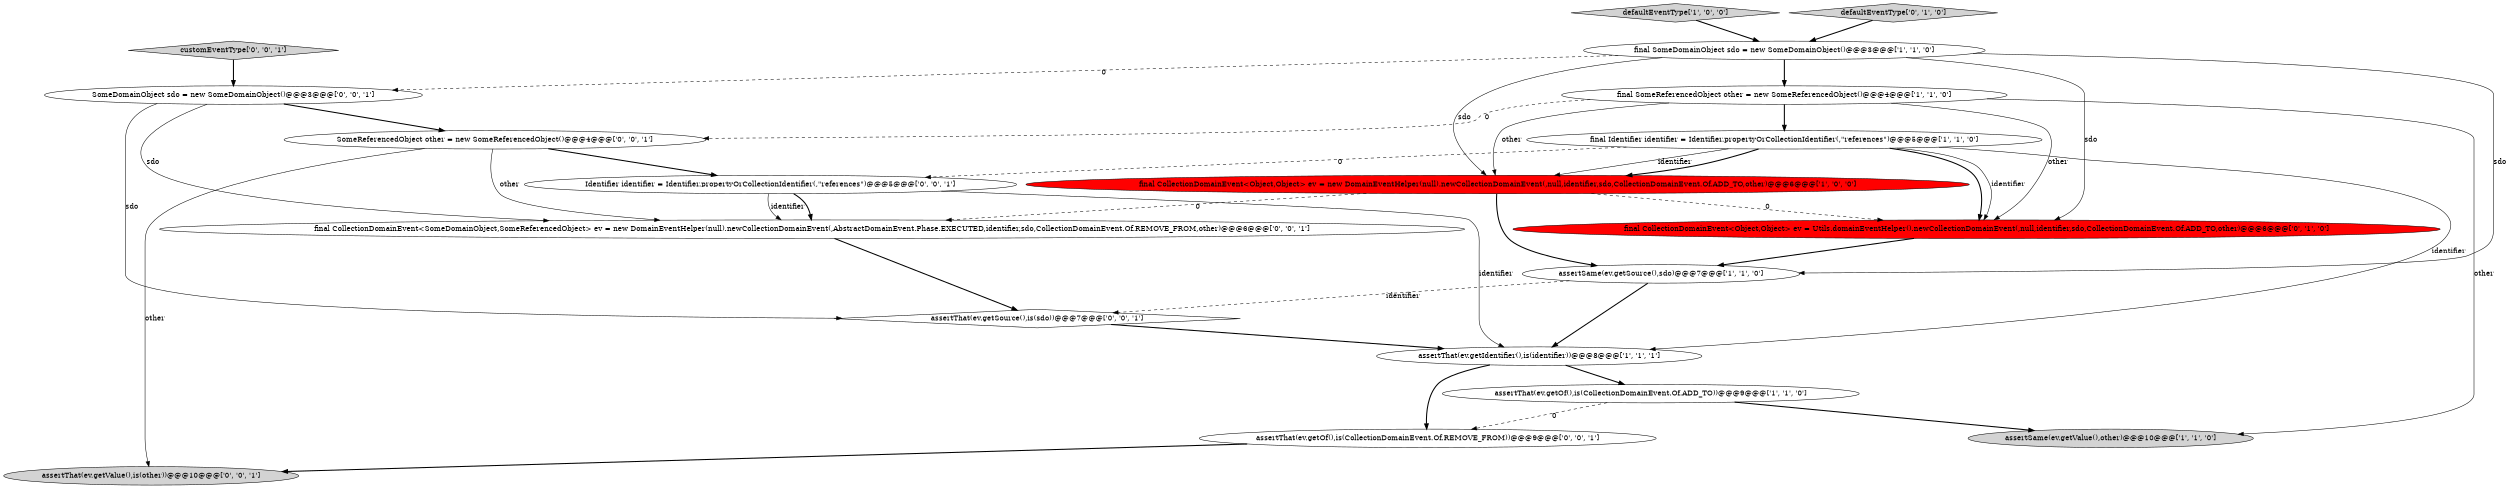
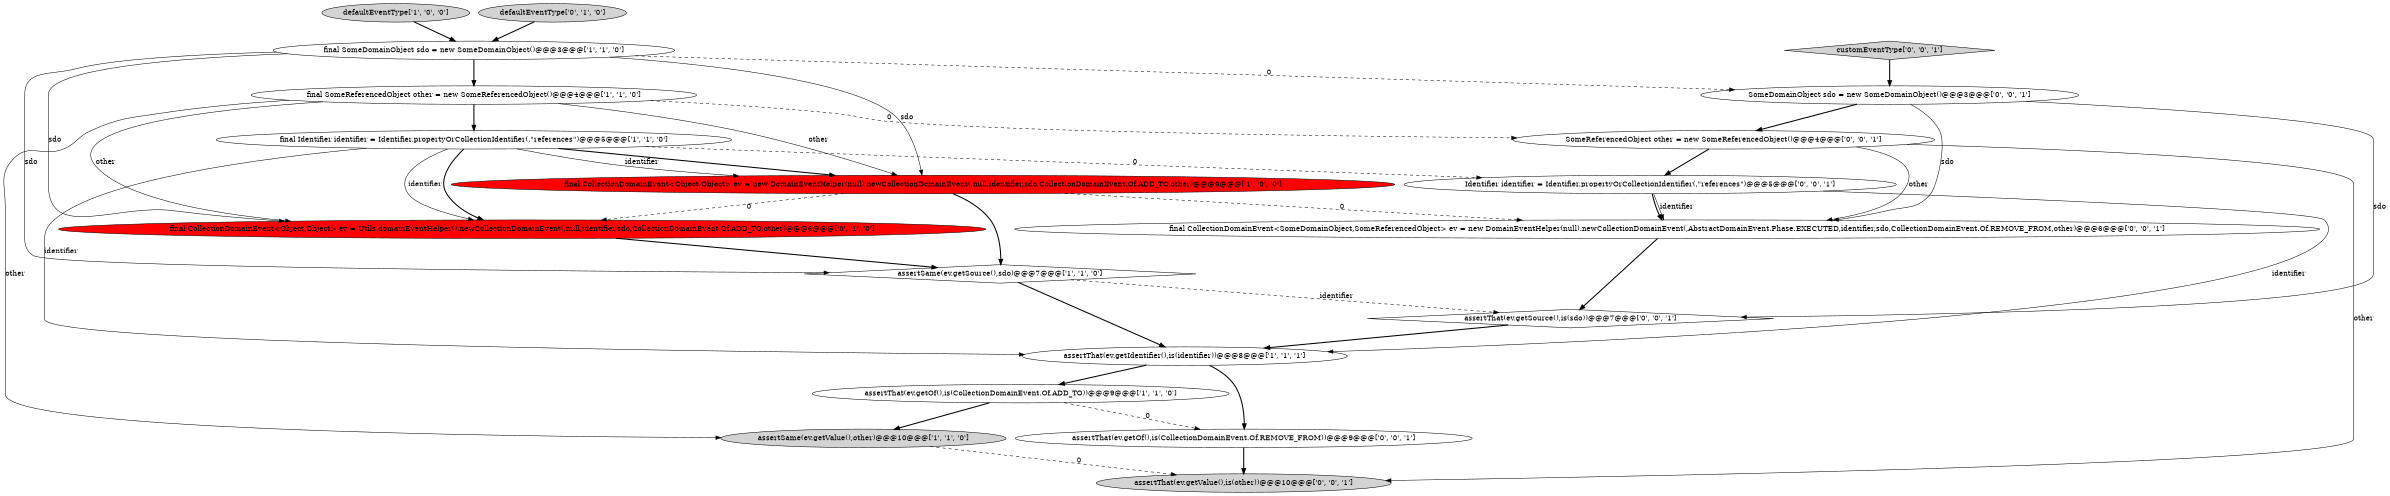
(1675, 13) -> (396, 13)
(1893, 13) -> (553, 13)
(1661, 274) -> (1000, 274)
none -> (1051, 460)
